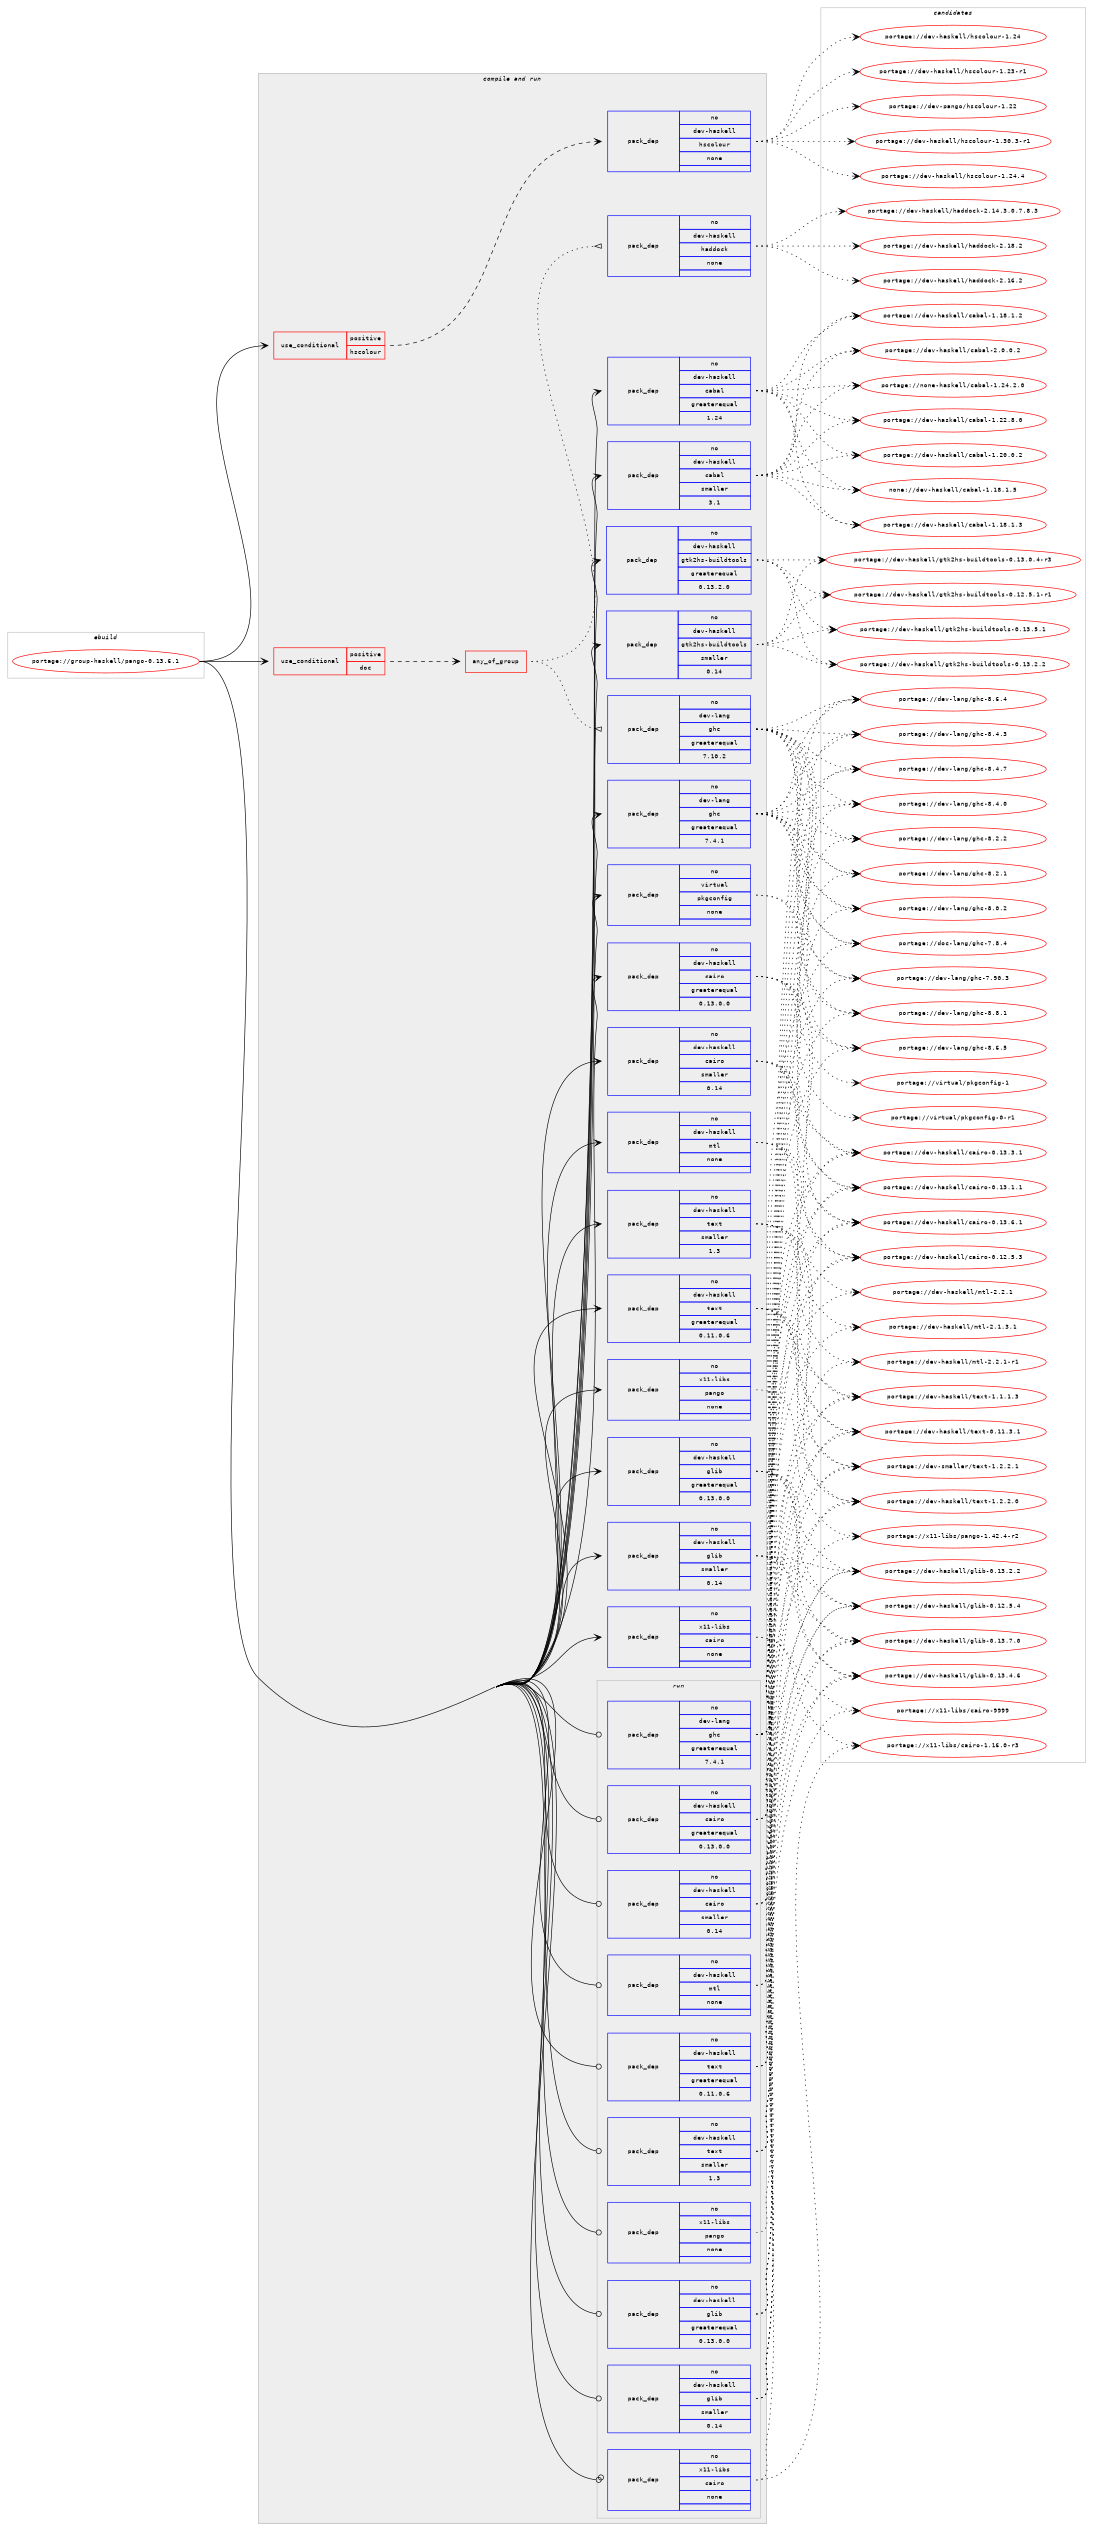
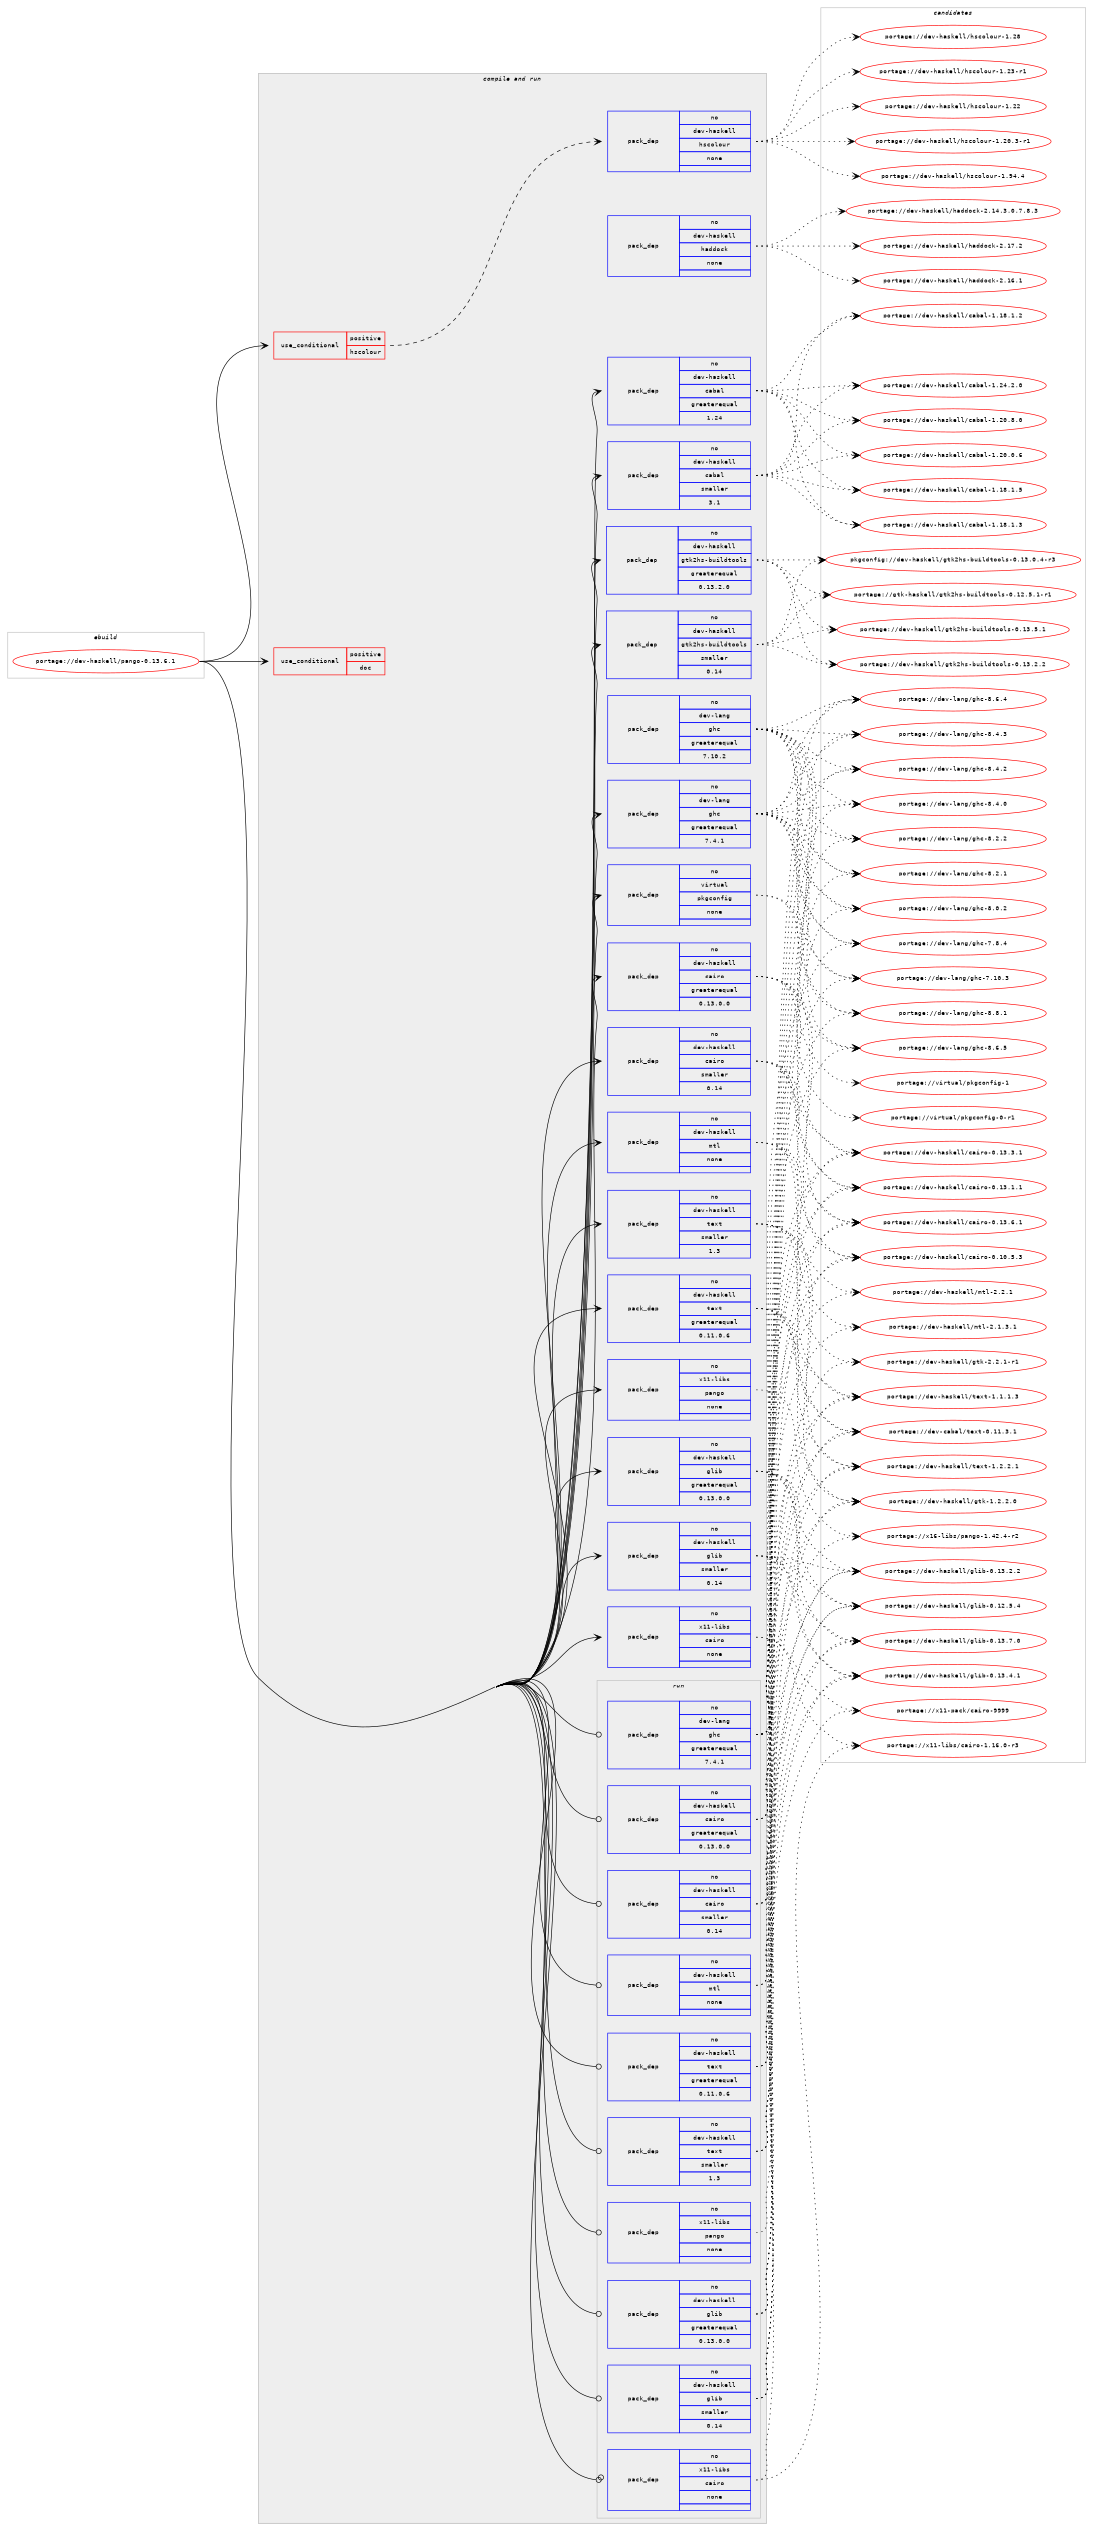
(953, 37) -> (953, 37)
(953, 107) -> (953, 107)
(953, 141) -> (953, 141)
(953, 176) -> (953, 176)
(953, 246) -> (953, 246)
(953, 281) -> (953, 281)
(953, 351) -> none
(953, 386) -> (953, 386)
(953, 420) -> (953, 420)
(953, 455) -> (953, 455)
(953, 490) -> (953, 490)
(953, 560) -> (953, 560)
(953, 595) -> (953, 595)
(106, 661) -> (106, 661)
(496, 661) -> none
(953, 769) -> (953, 769)
(953, 944) -> (953, 944)
(953, 978) -> (953, 978)
(953, 1257) -> (953, 1257)
(953, 1362) -> (953, 1362)
(953, 1432) -> (953, 1432)
(953, 1467) -> (953, 1467)
(953, 1502) -> (953, 1502)
(953, 1536) -> (953, 1536)
(953, 1676) -> (953, 1676)
(953, 1711) -> (953, 1711)
